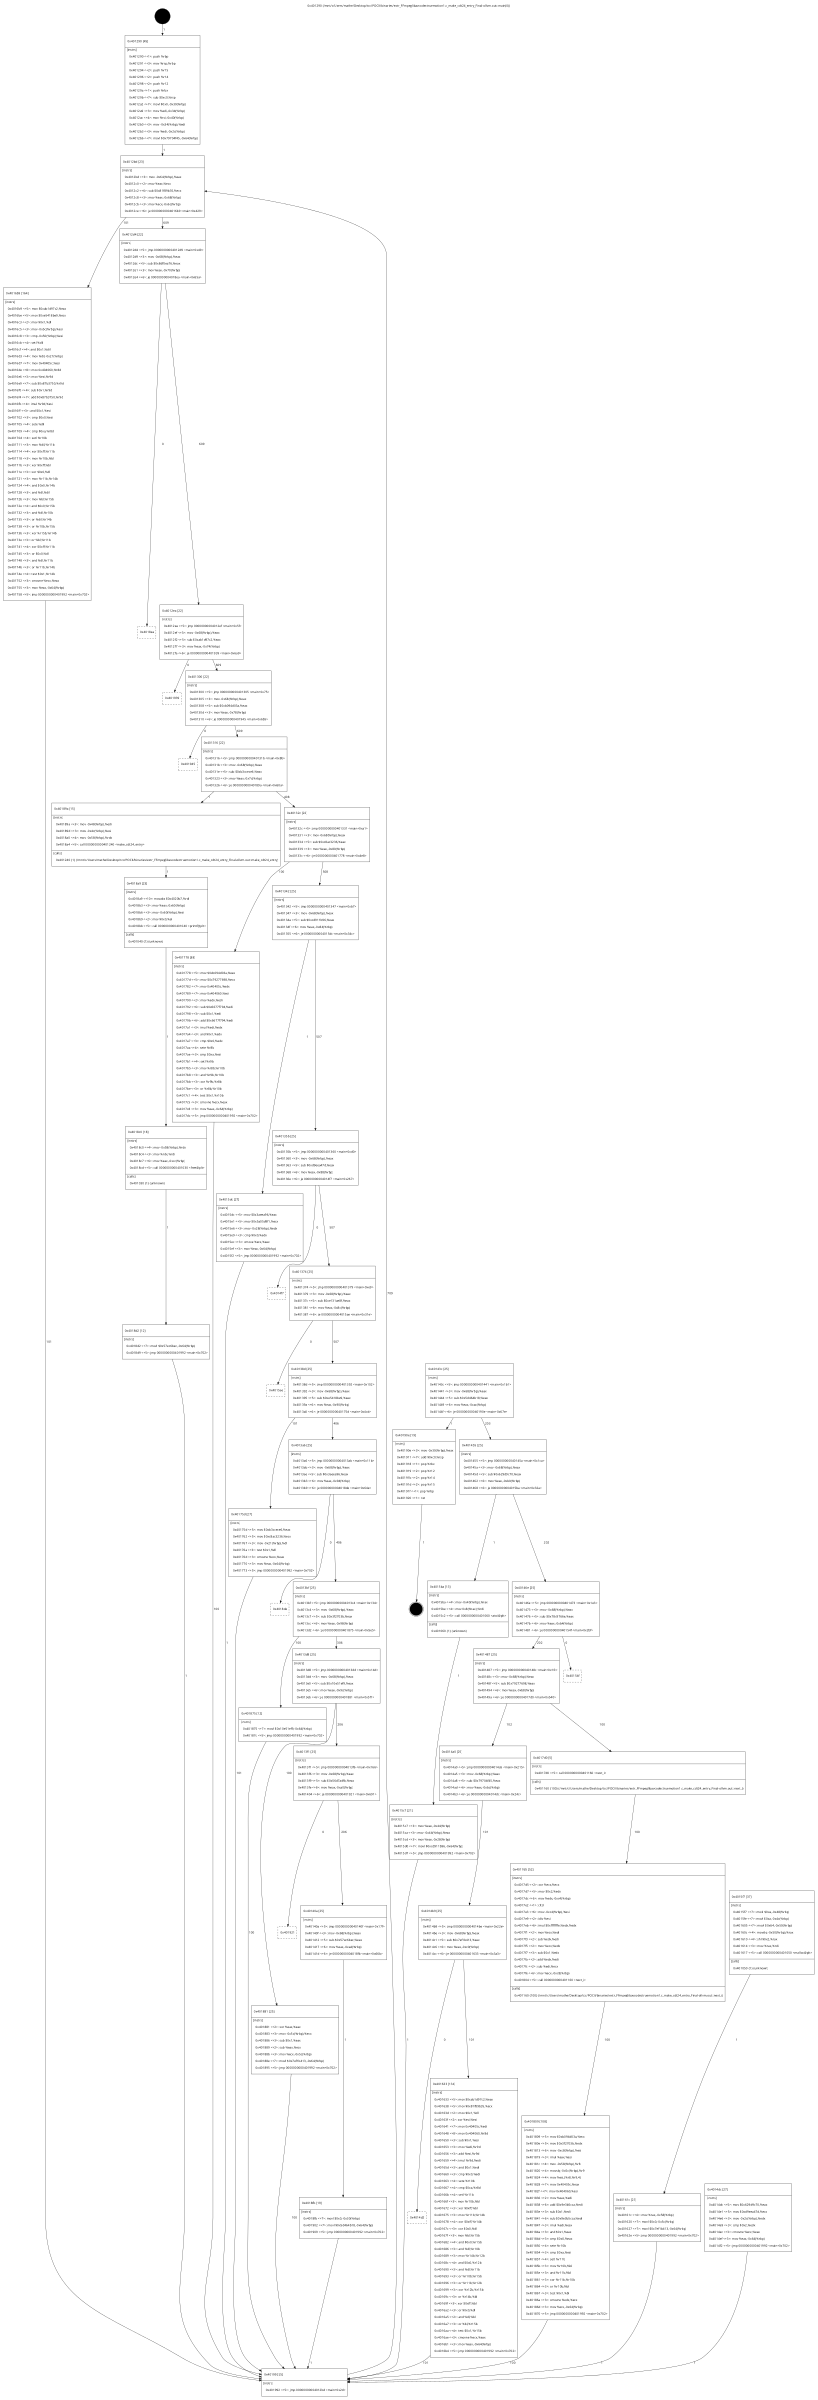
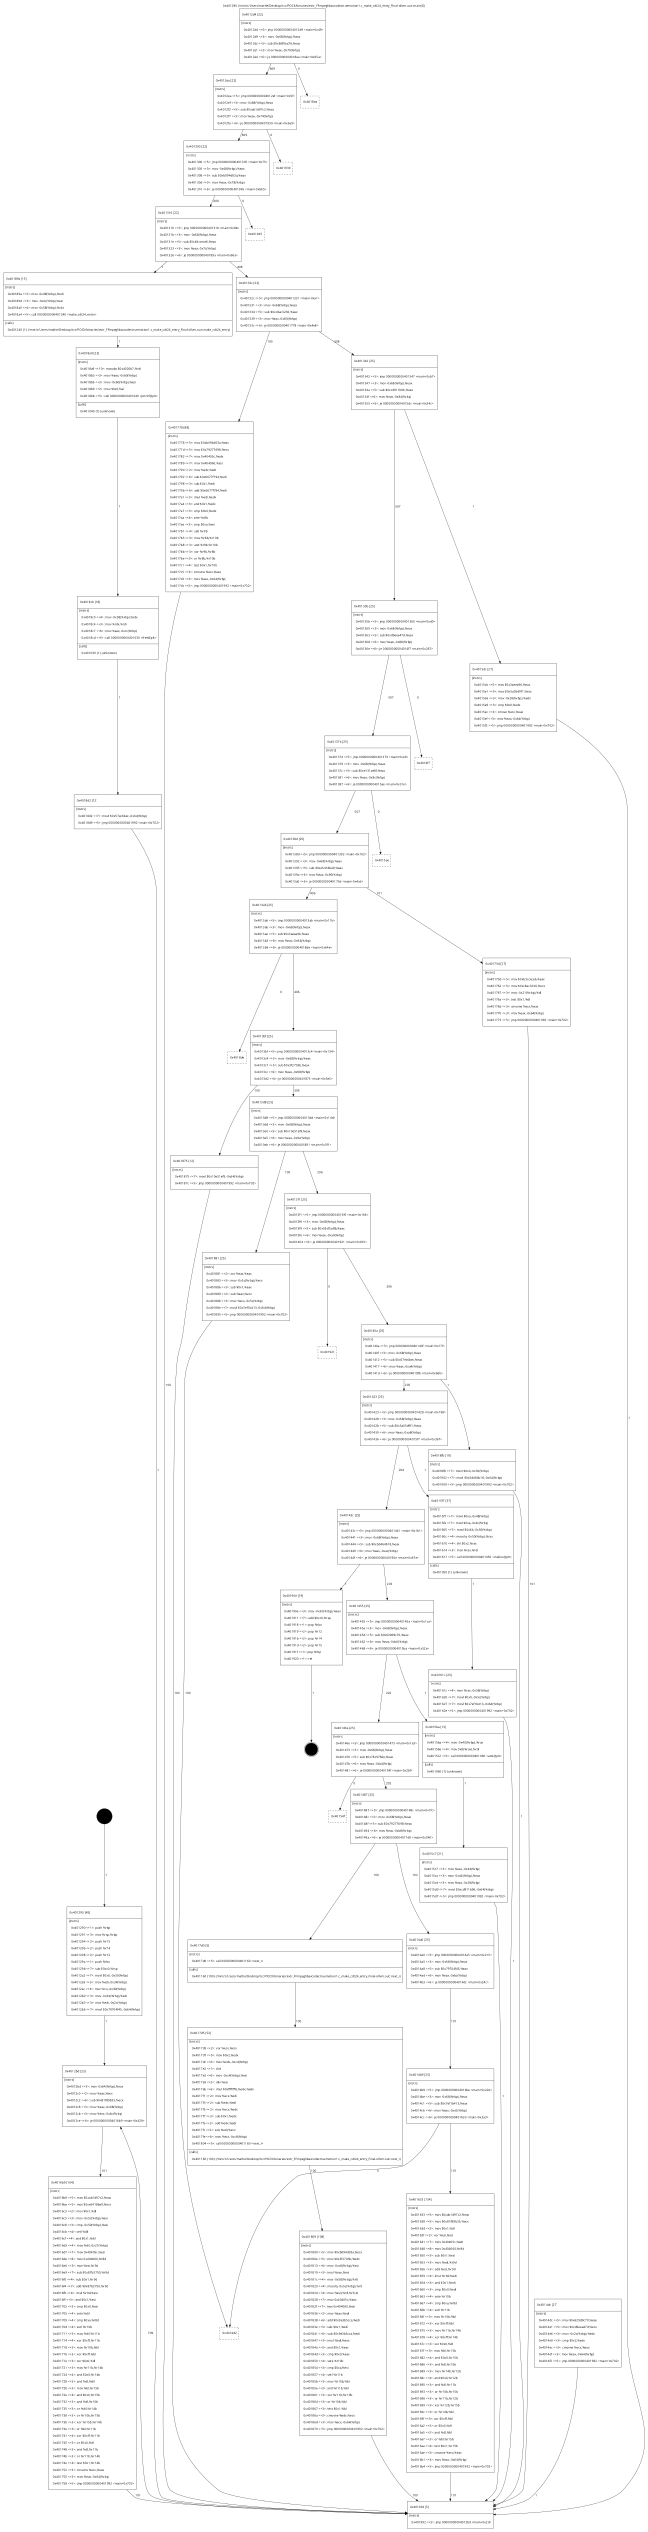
(162, 222) -> none
none -> (404, 1418)
(277, 2221) -> (181, 1822)
